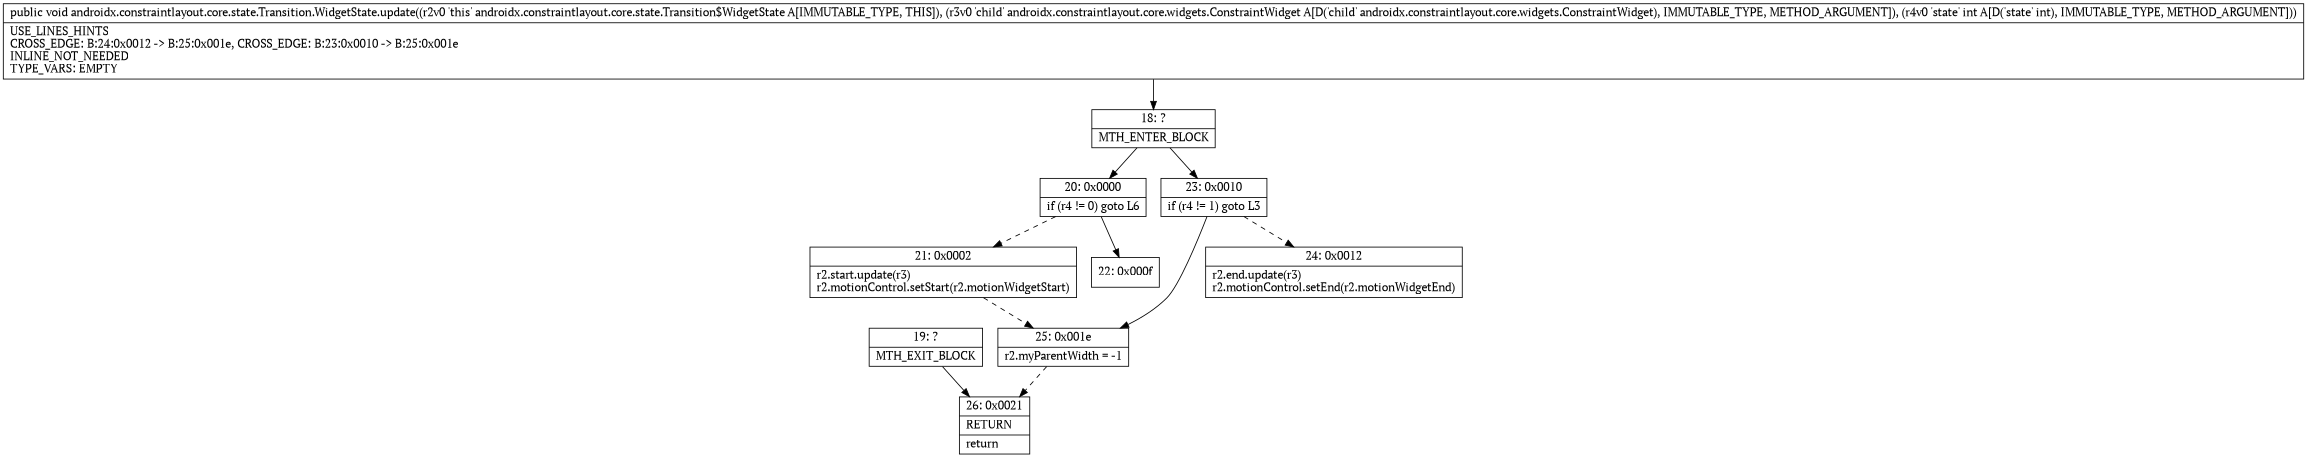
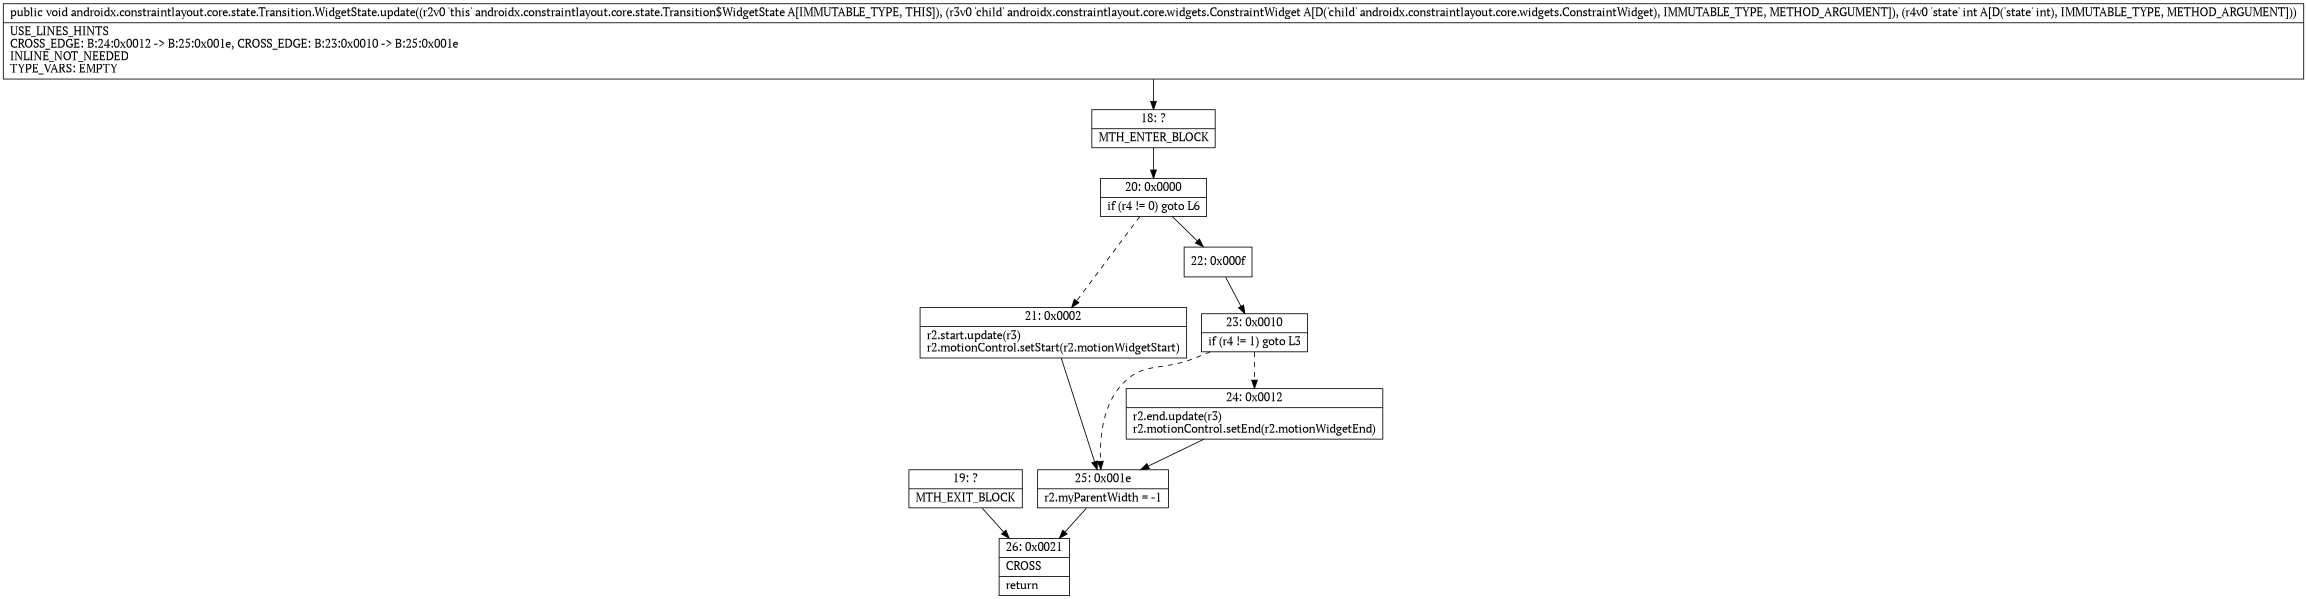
(1181, 160) -> (1233, 292)
(1179, 280) -> (1127, 380)
(1005, 311) -> (1078, 410)
(1036, 379) -> (1076, 520)
(989, 425) -> (1024, 567)
none -> (1176, 453)
